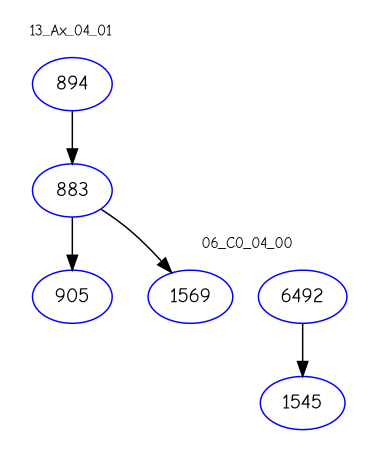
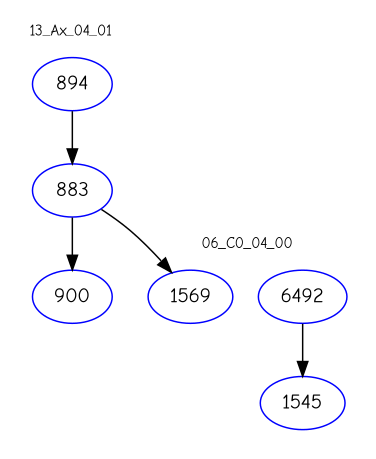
(72, 297) -> (72, 297)
